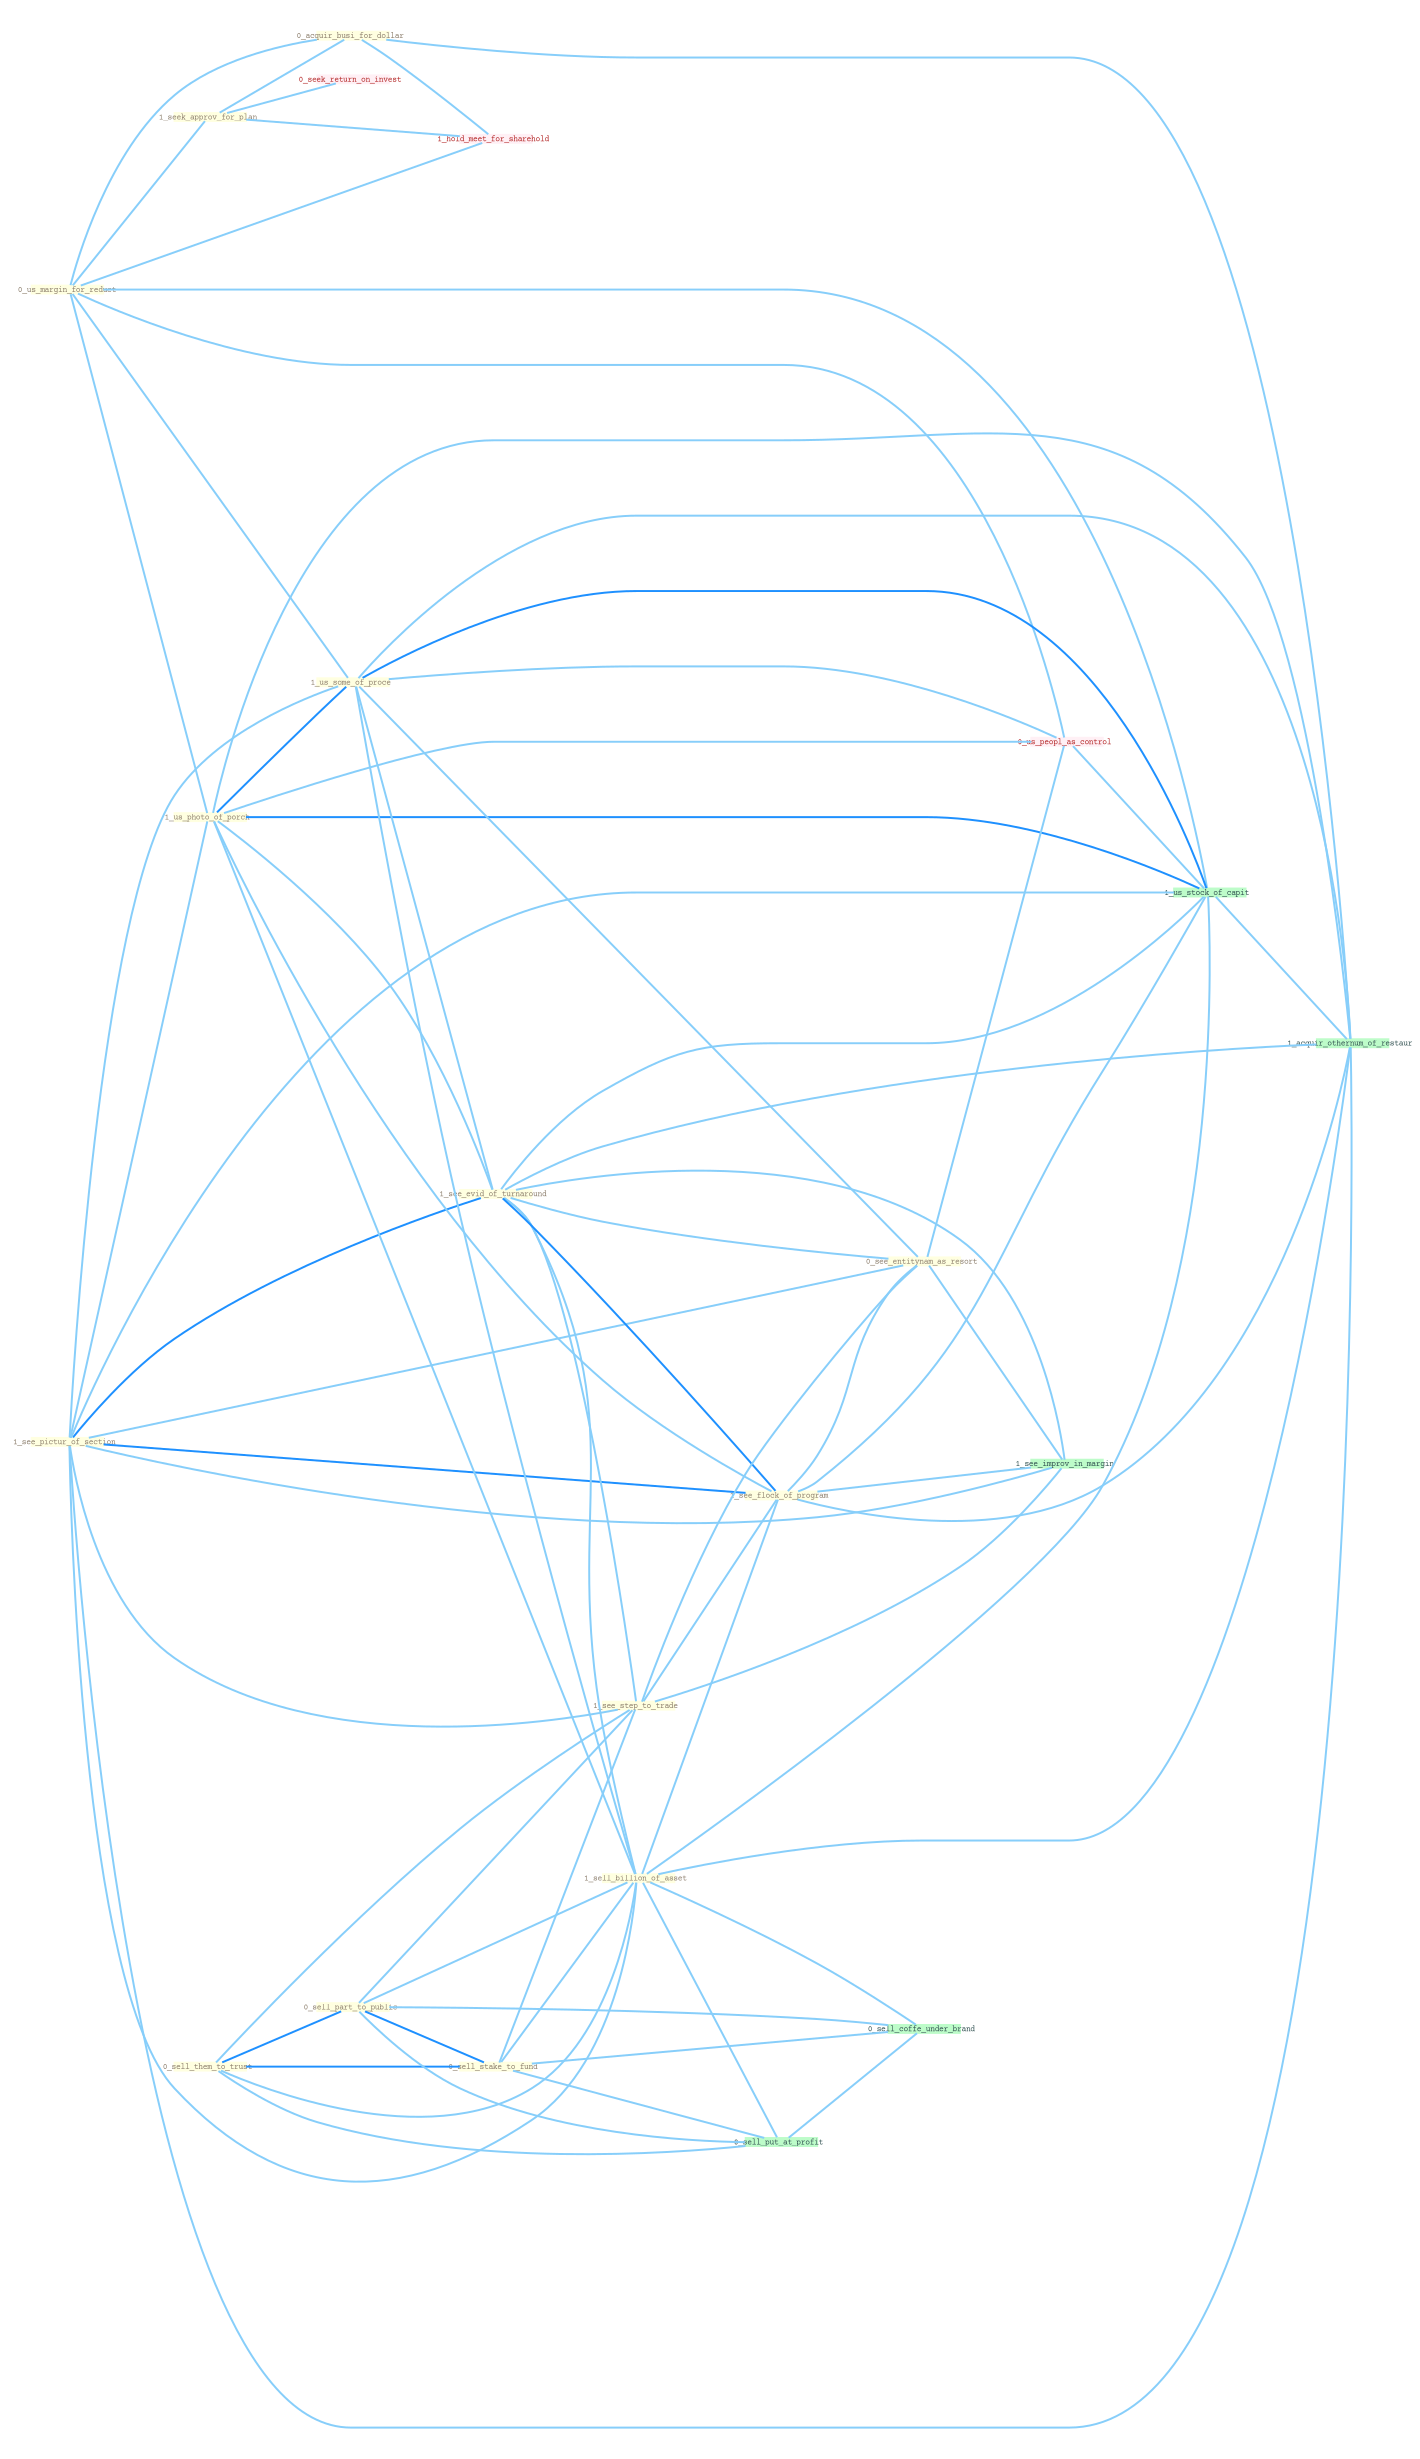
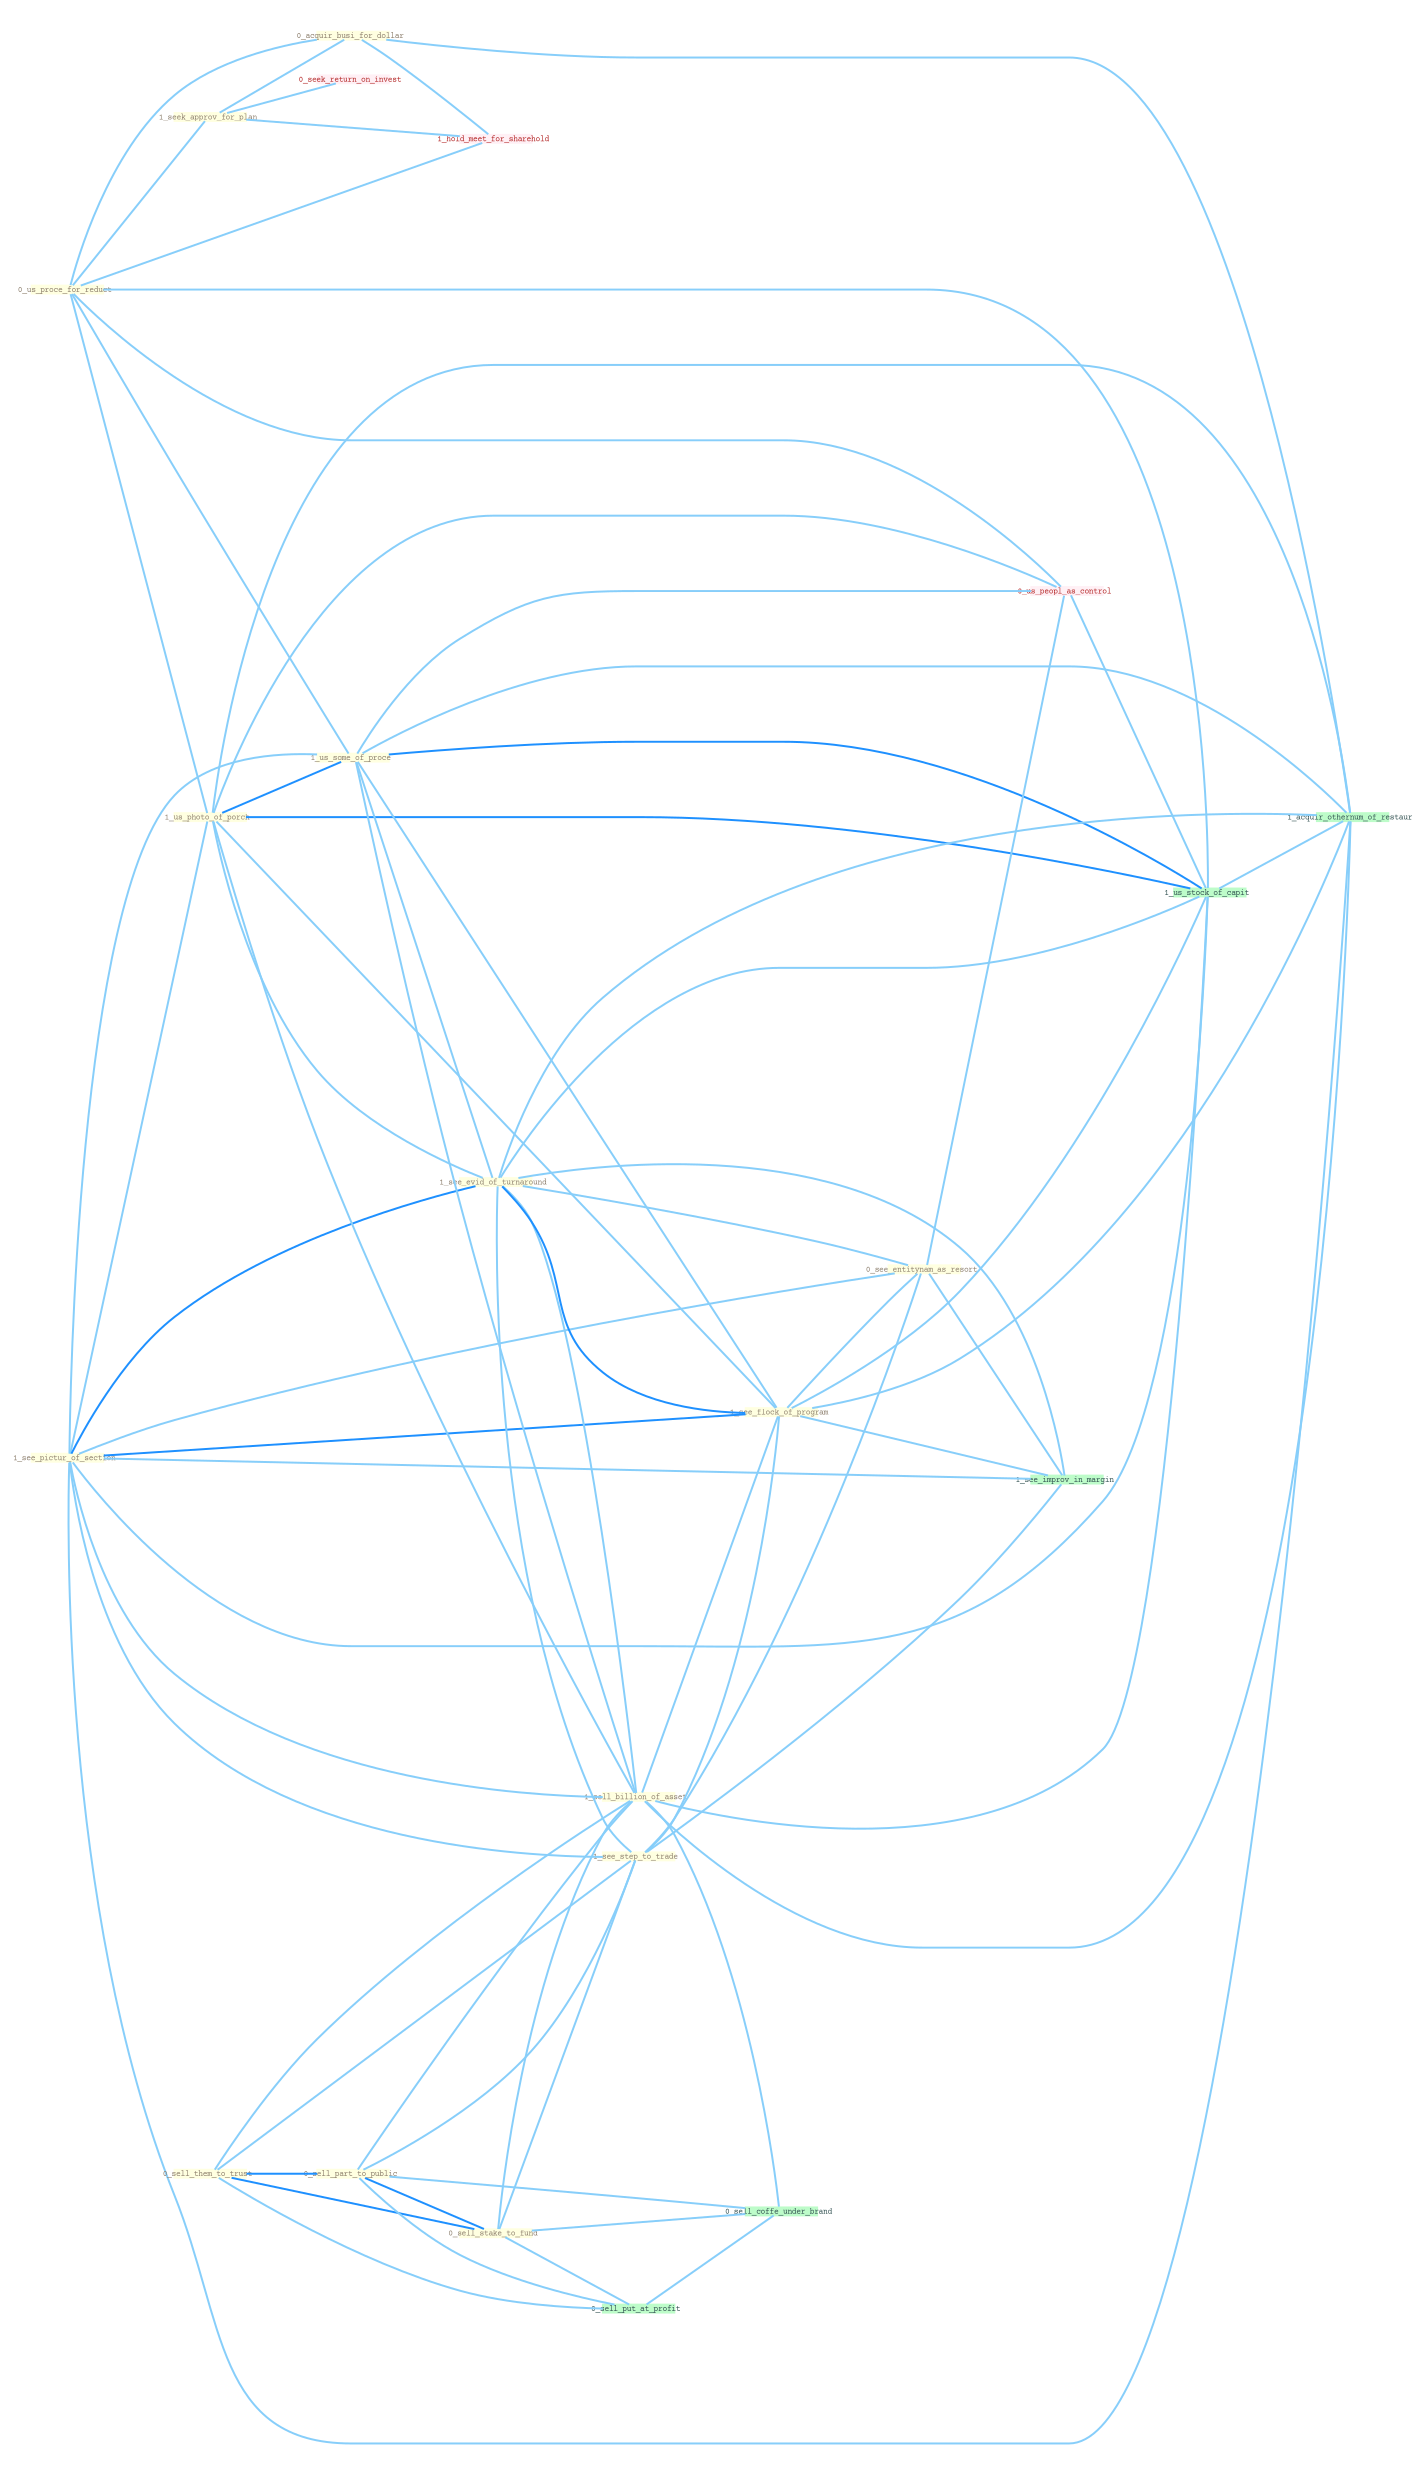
(67, 290) -> (67, 290)
(639, 972) -> (578, 1101)
(703, 1997) -> none
